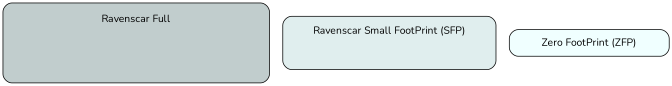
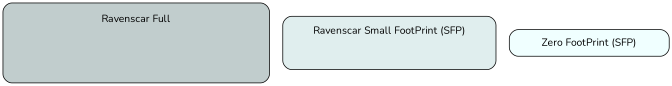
(589, 43) -> (589, 43)
